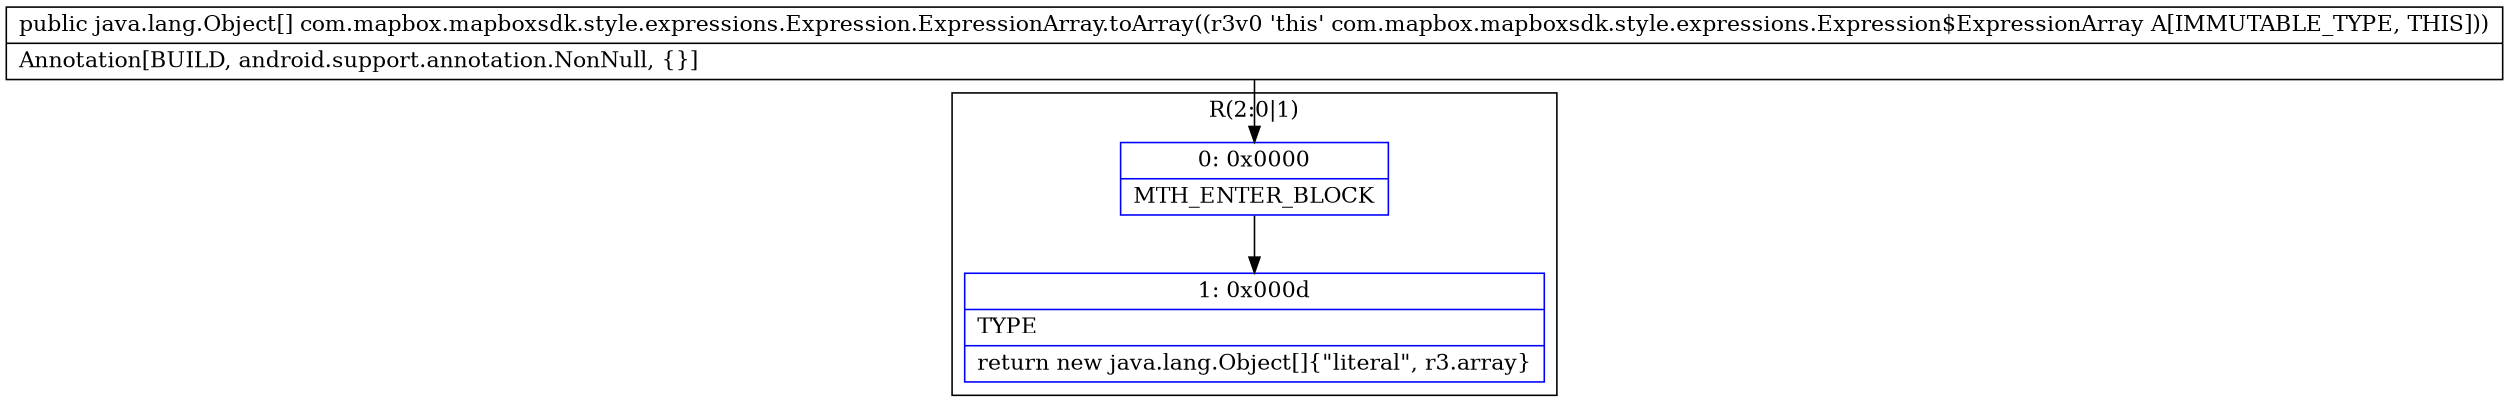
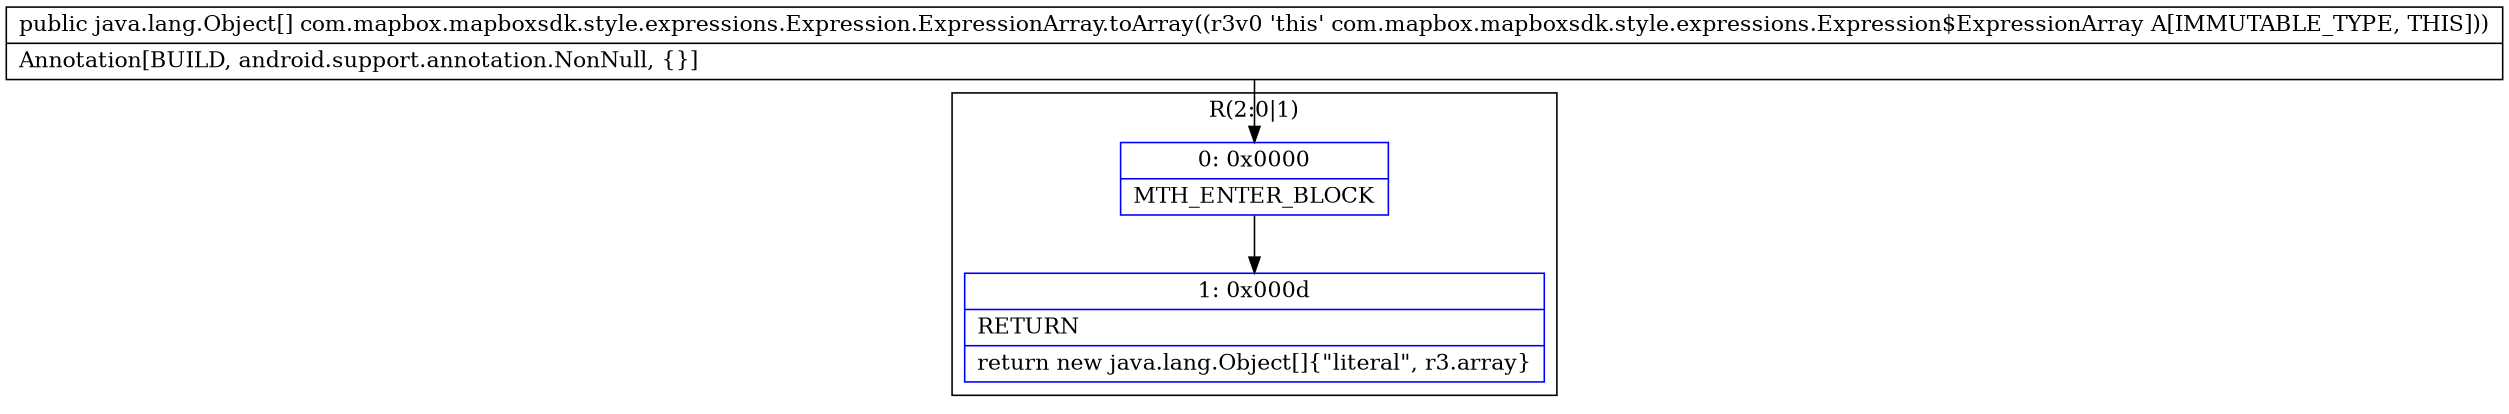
(1008, 327) -> (1028, 327)
